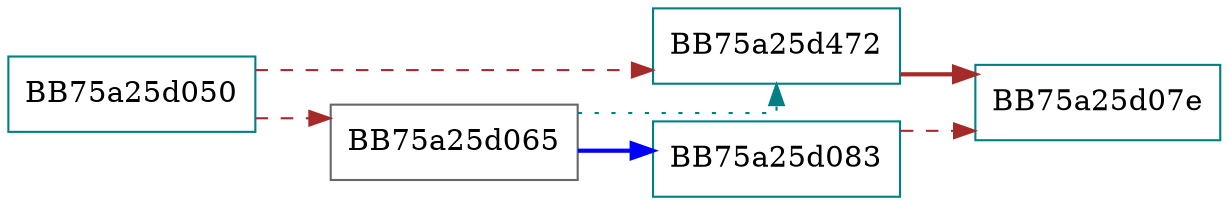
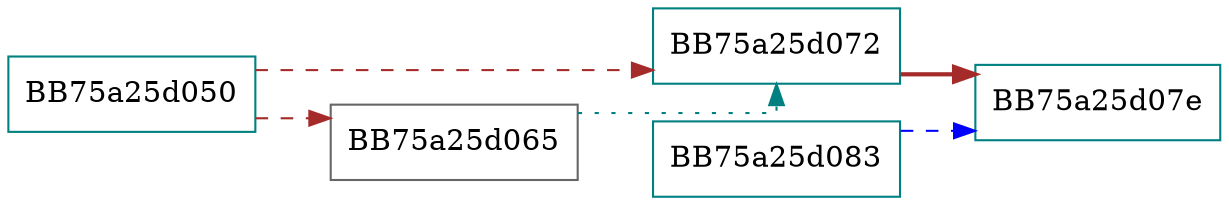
(777, 46) -> (777, 46)
(927, 131) -> (927, 131)
(605, 151) -> none
